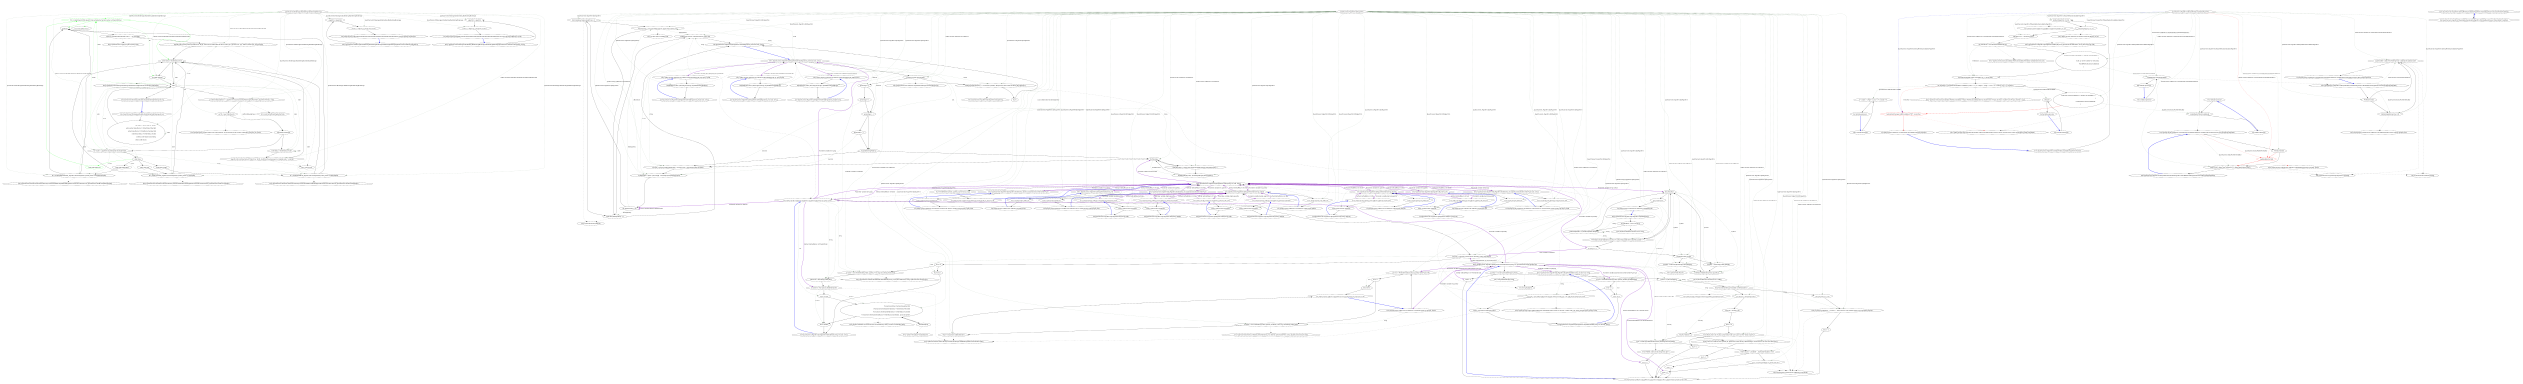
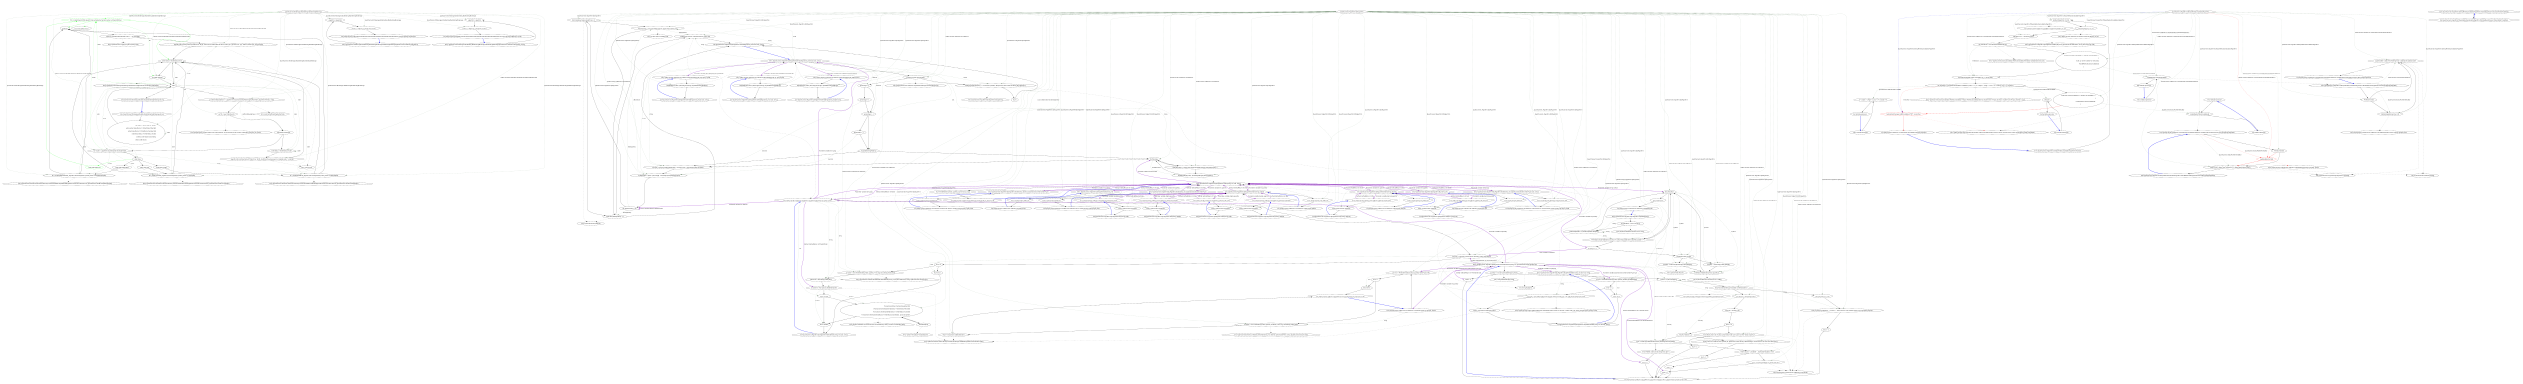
(854, 171) -> (854, 171)
